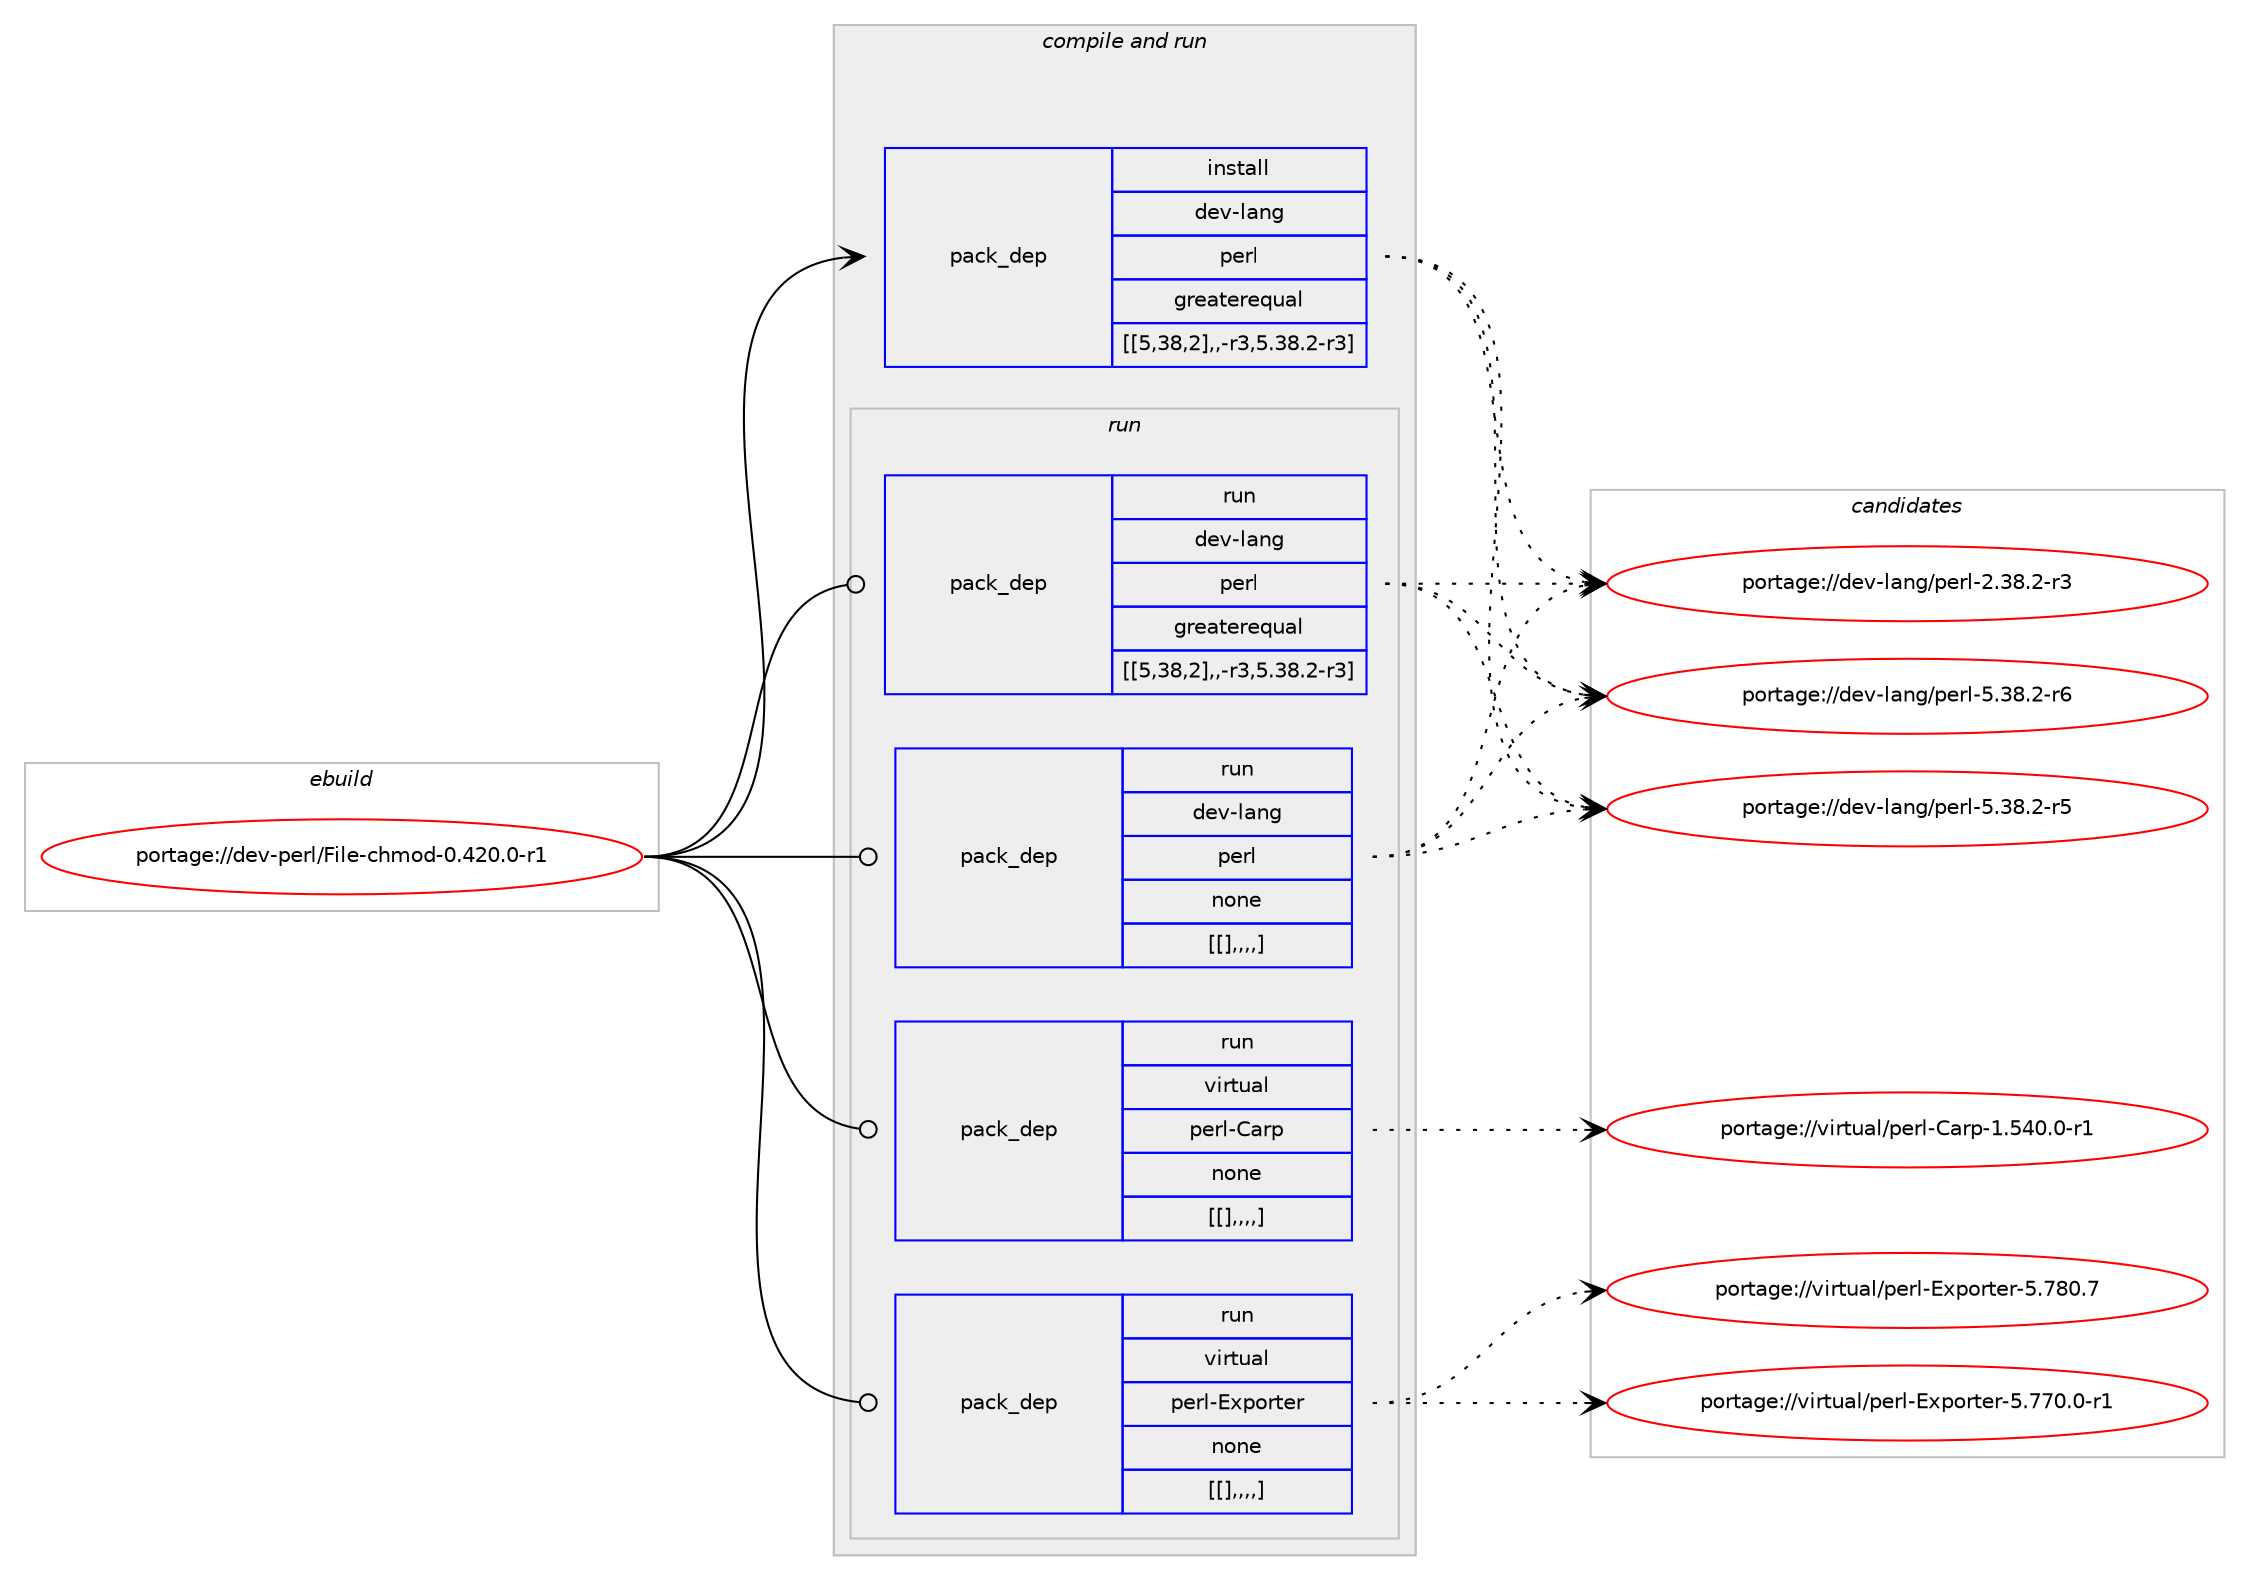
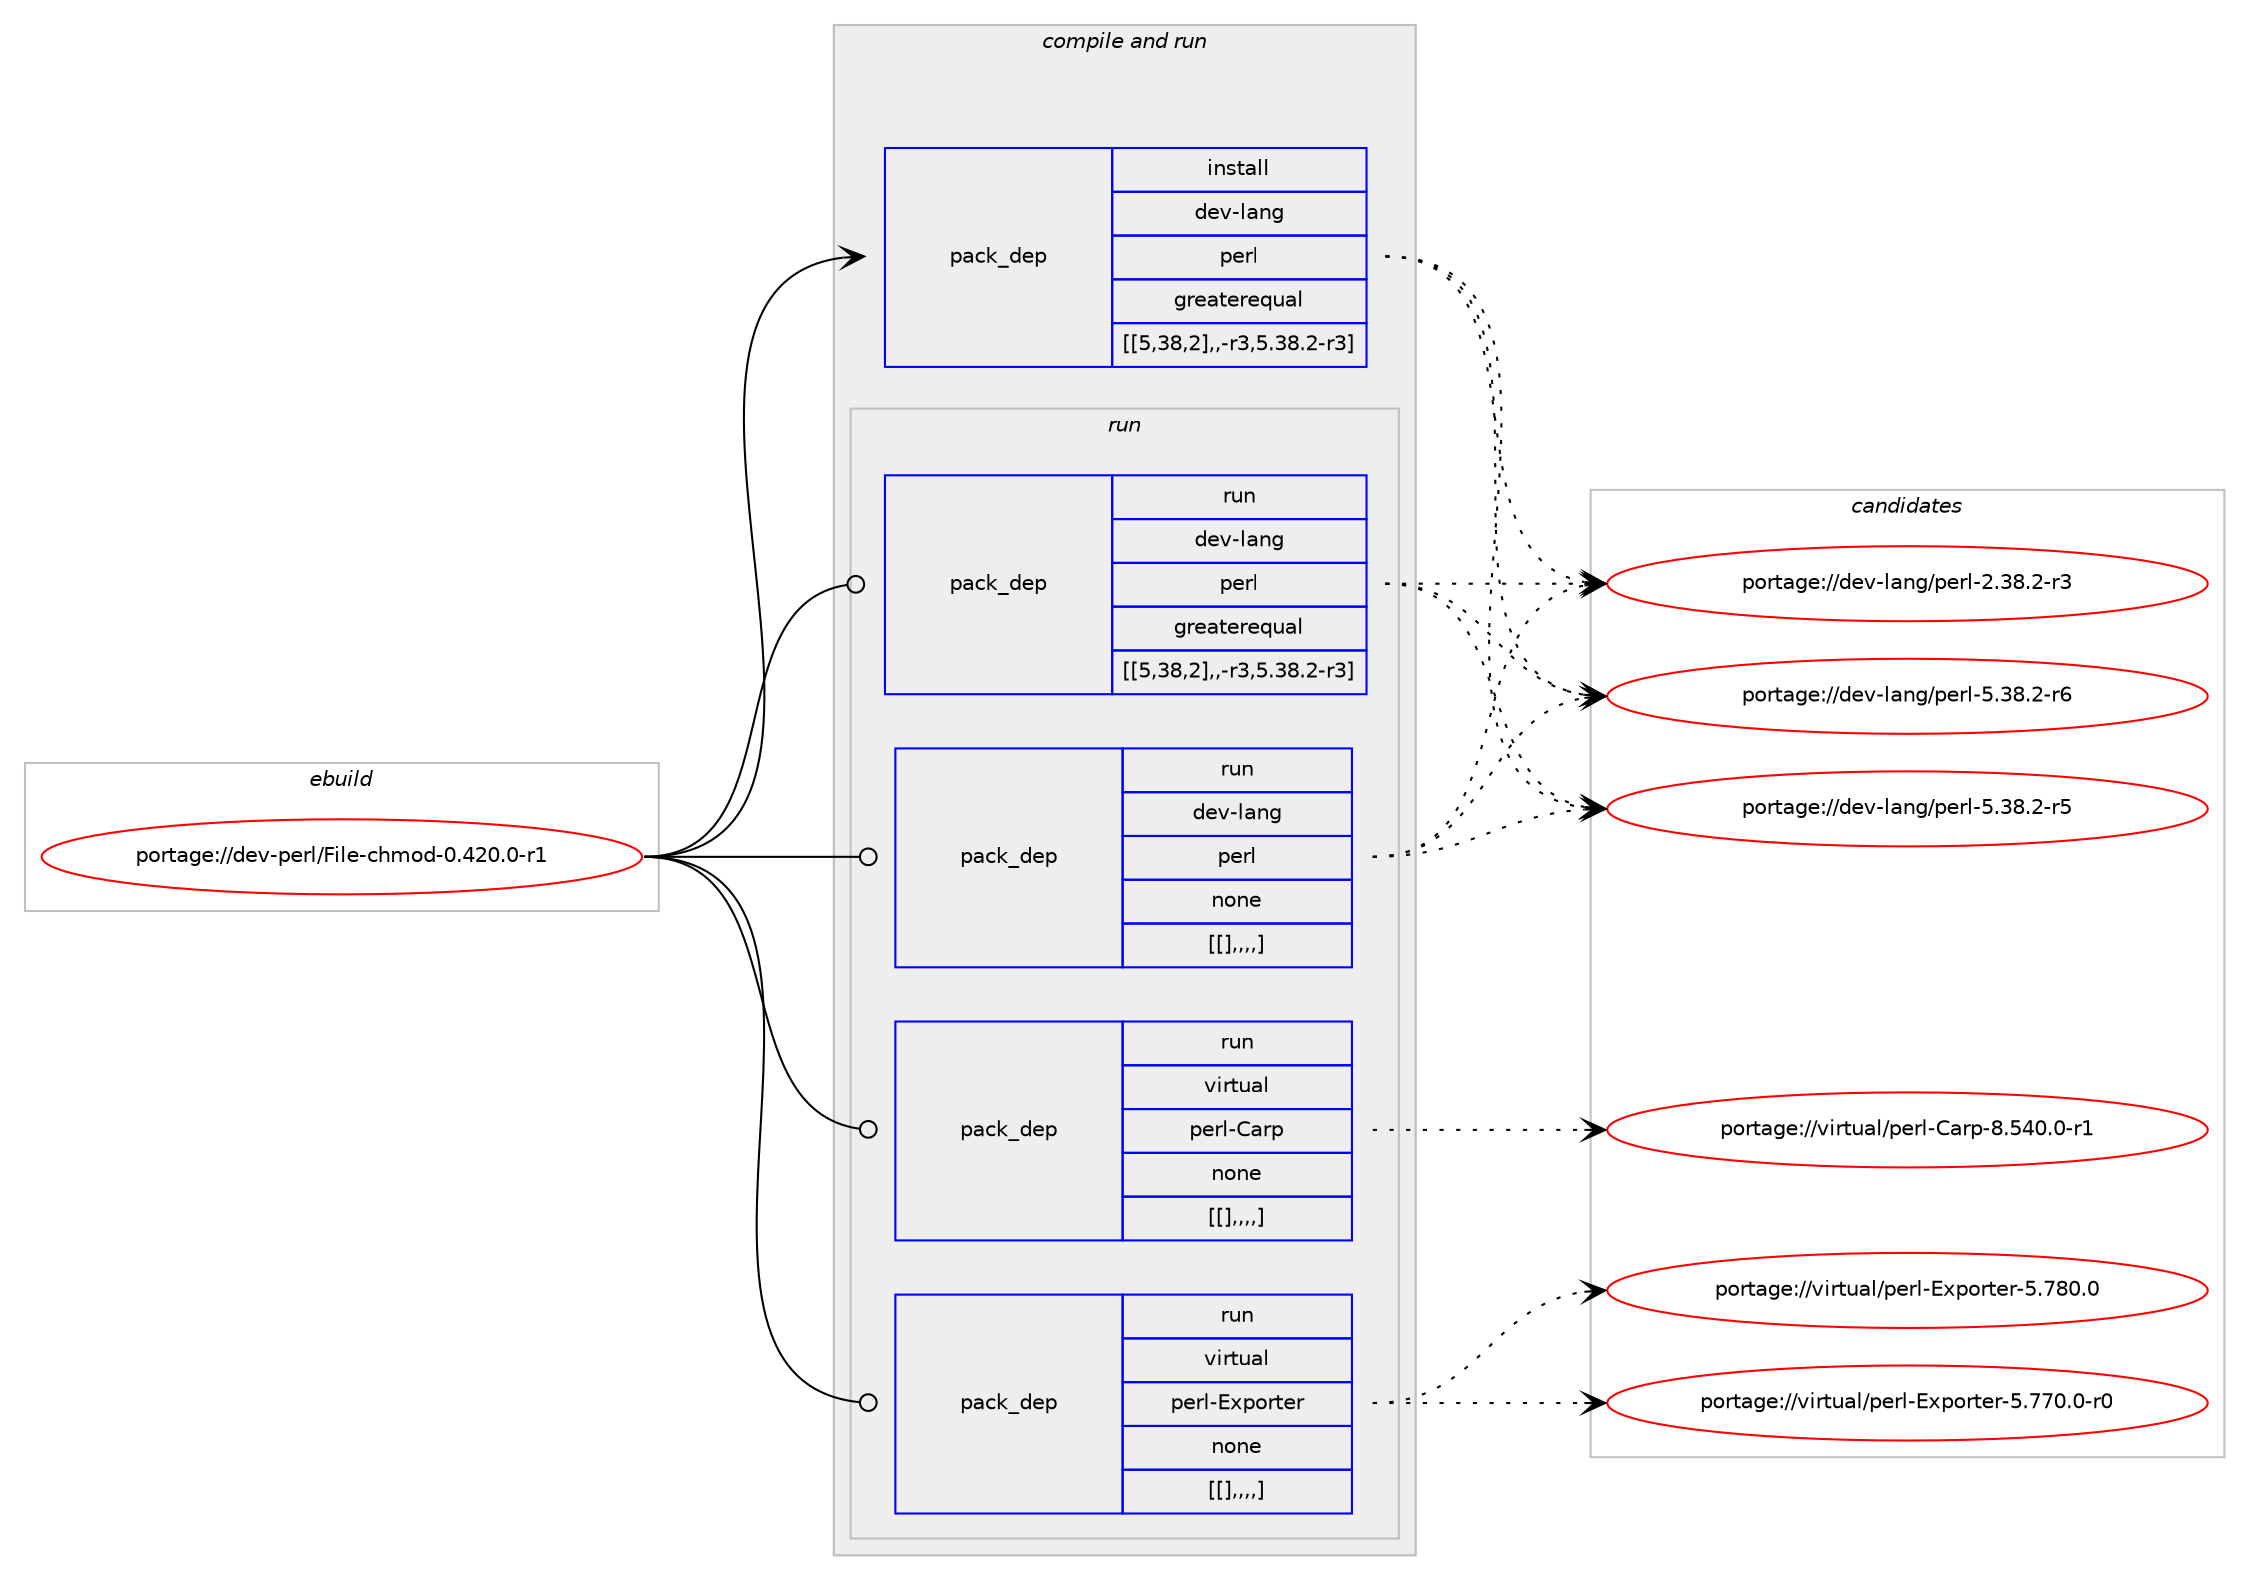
(1908, 1130) -> (1908, 1130)
(1908, 1290) -> (1908, 1290)
(1908, 1403) -> (1908, 1403)
